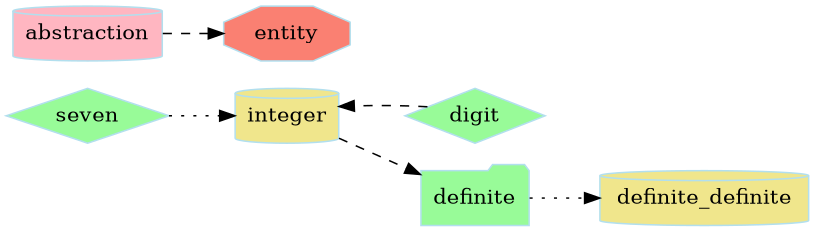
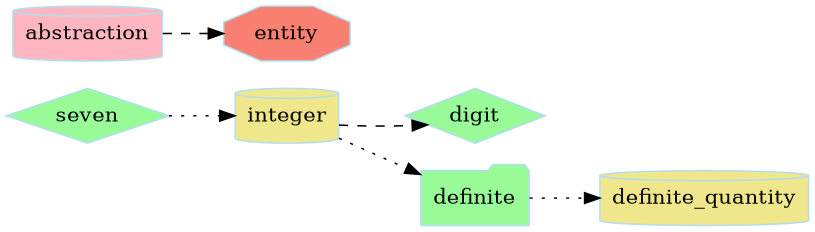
(391, 106) -> (375, 126)
(373, 153) -> (373, 153)
(704, 198) -> (704, 198)
